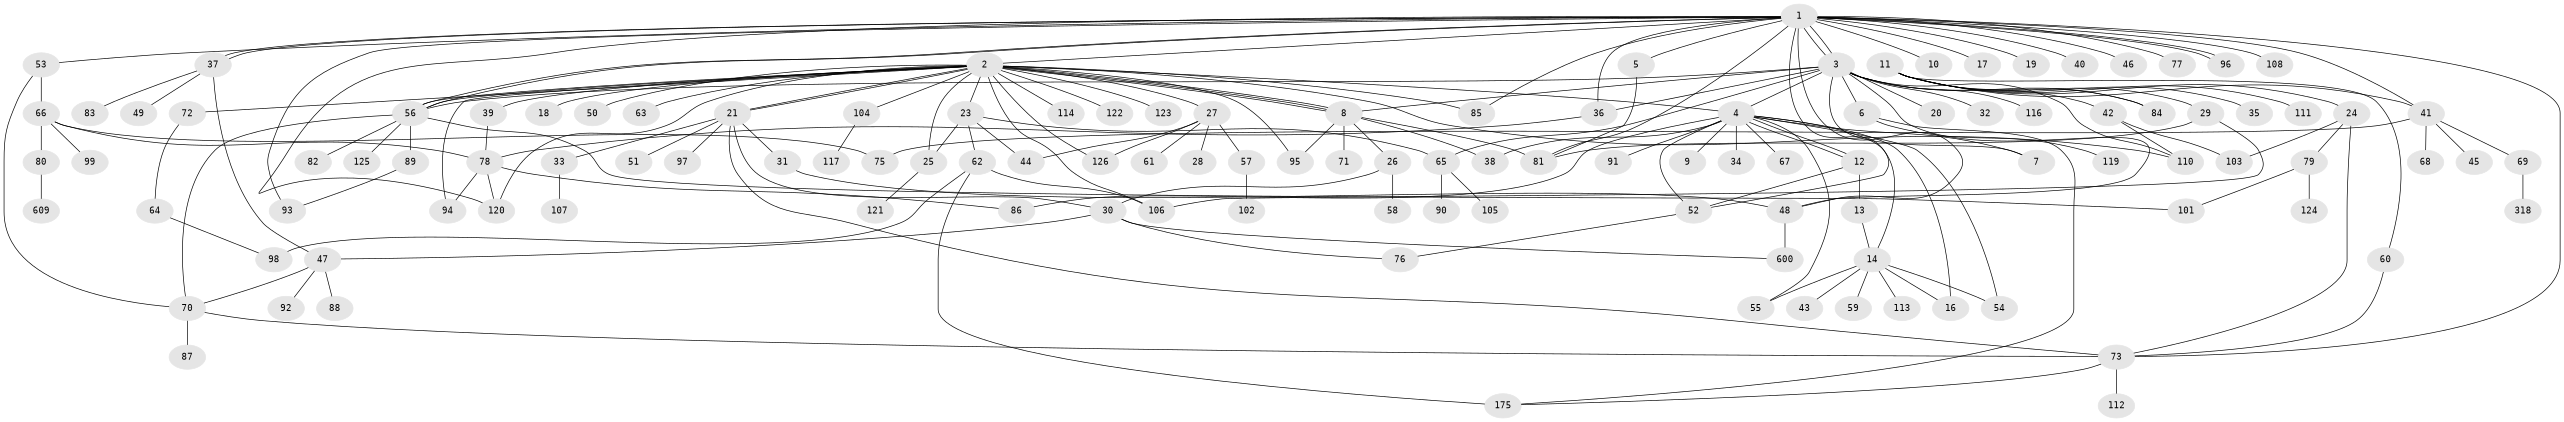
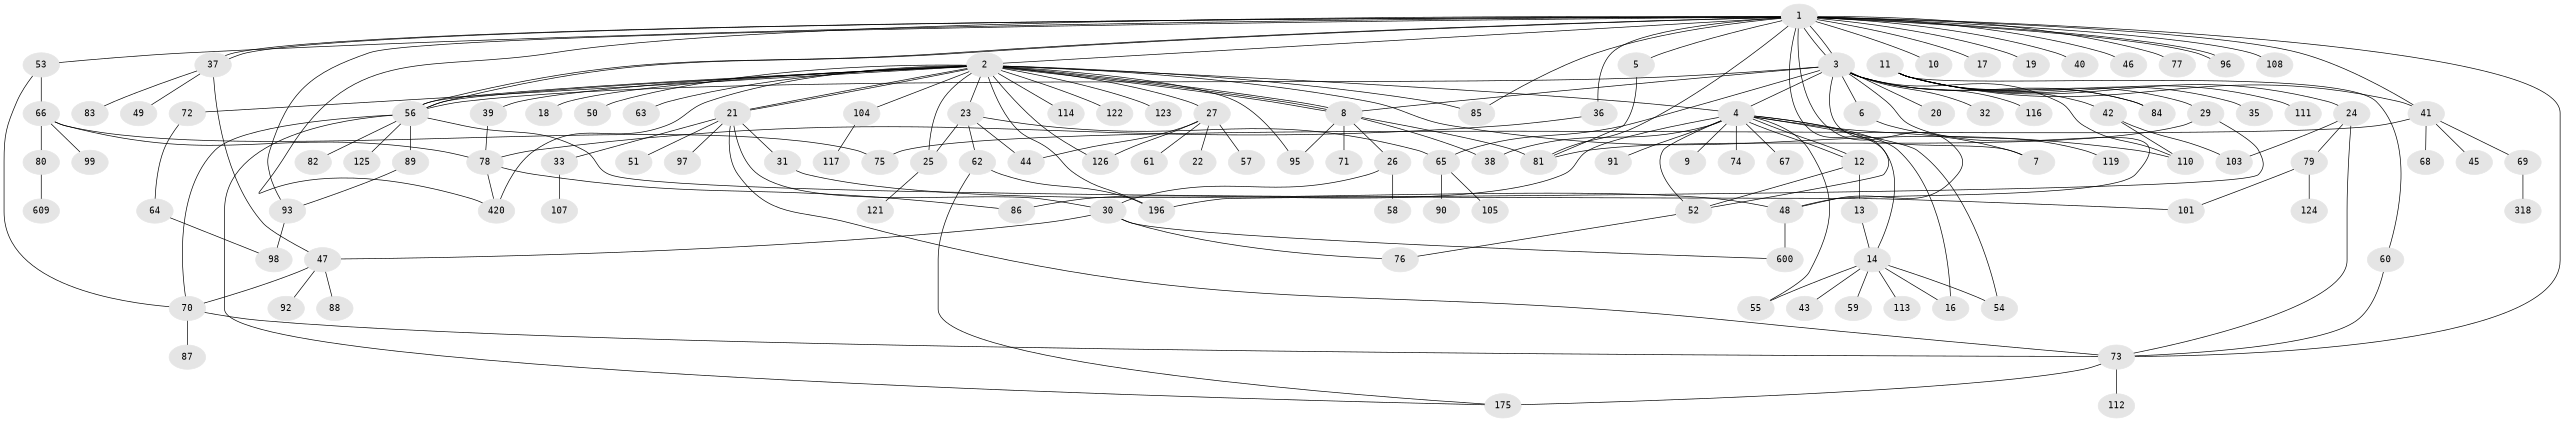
(1718, 89) -> none
(1198, 162) -> (1198, 162)
(1736, 162) -> (1736, 162)
(448, 211) -> none
(496, 211) -> (496, 211)
(1157, 211) -> (1157, 211)
(1247, 211) -> none
(636, 242) -> (282, 232)
(2021, 341) -> (697, 375)
